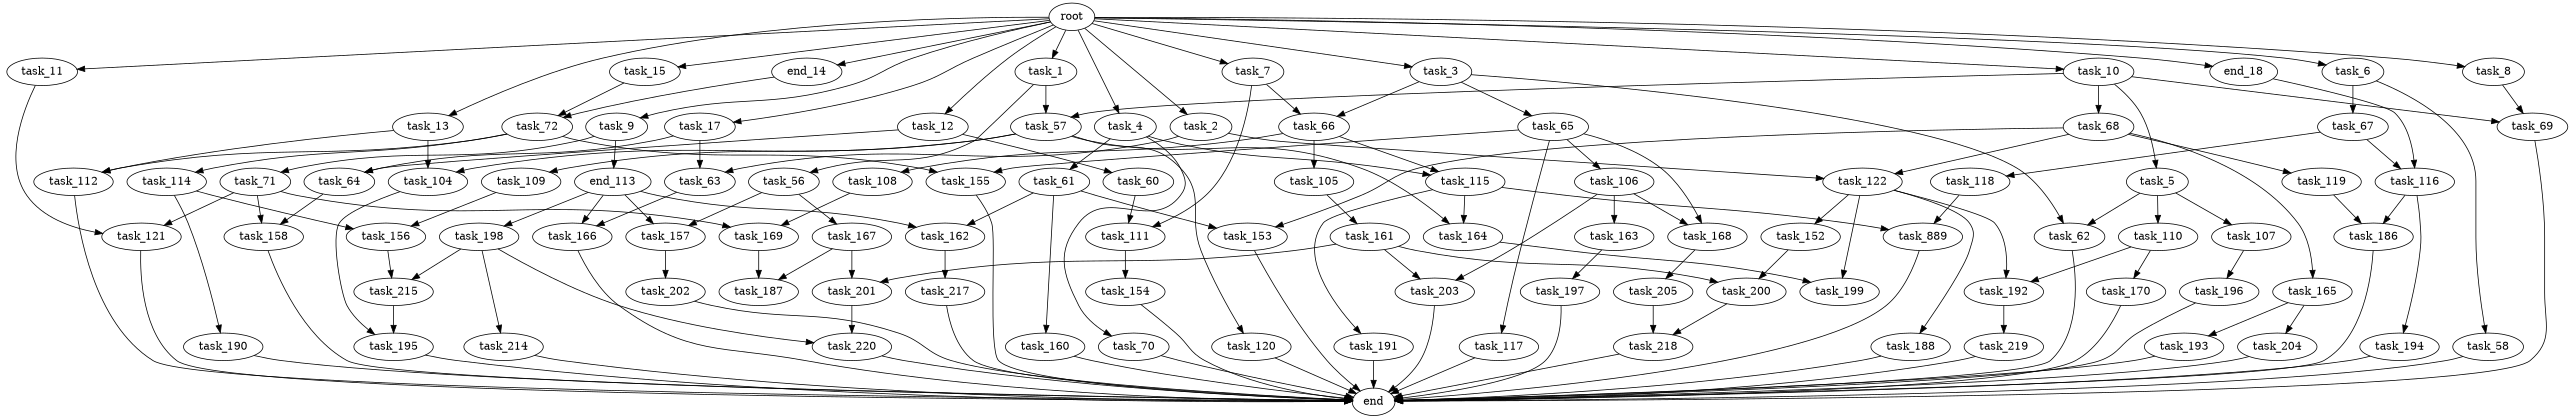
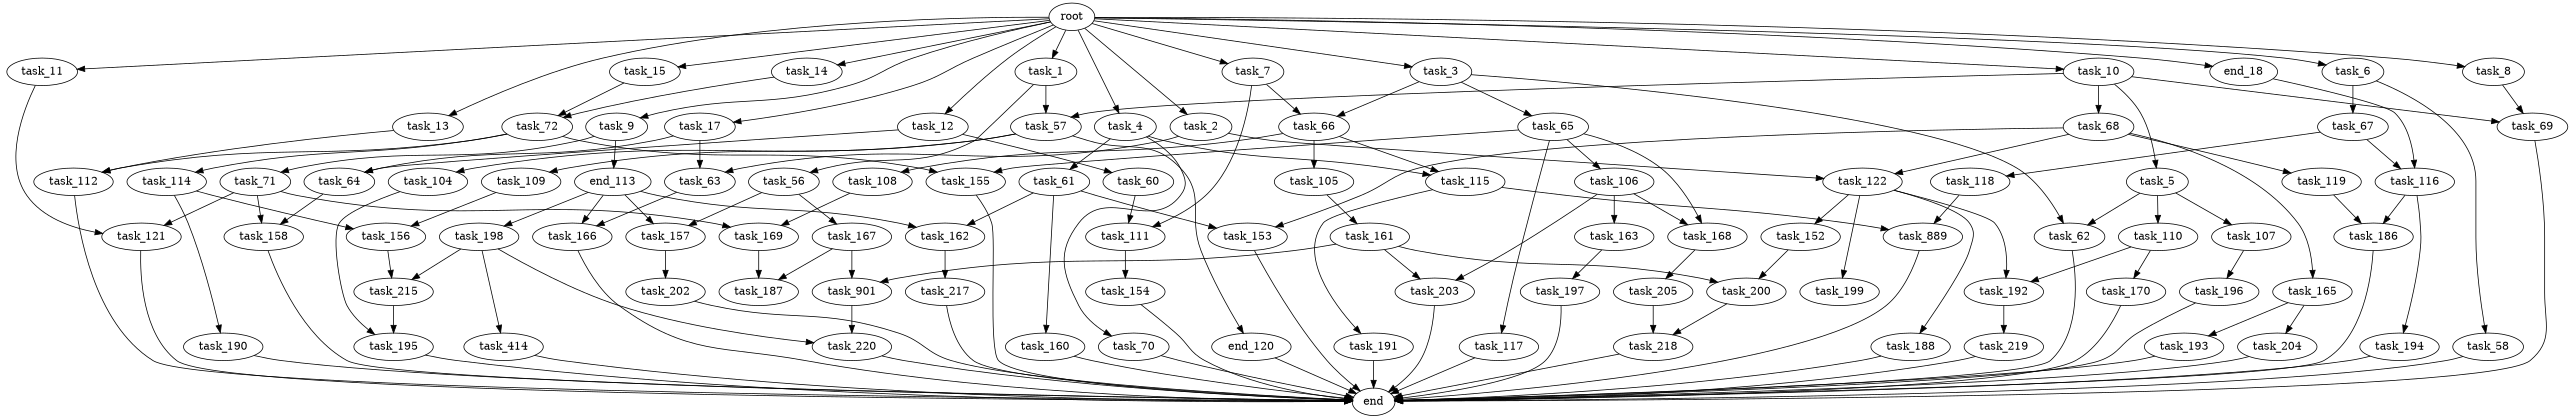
(807, 72) -> (807, 72)
(428, 151) -> none
(1463, 237) -> none
(852, 292) -> (852, 292)
(504, 347) -> (504, 347)
(1251, 347) -> (1251, 347)
